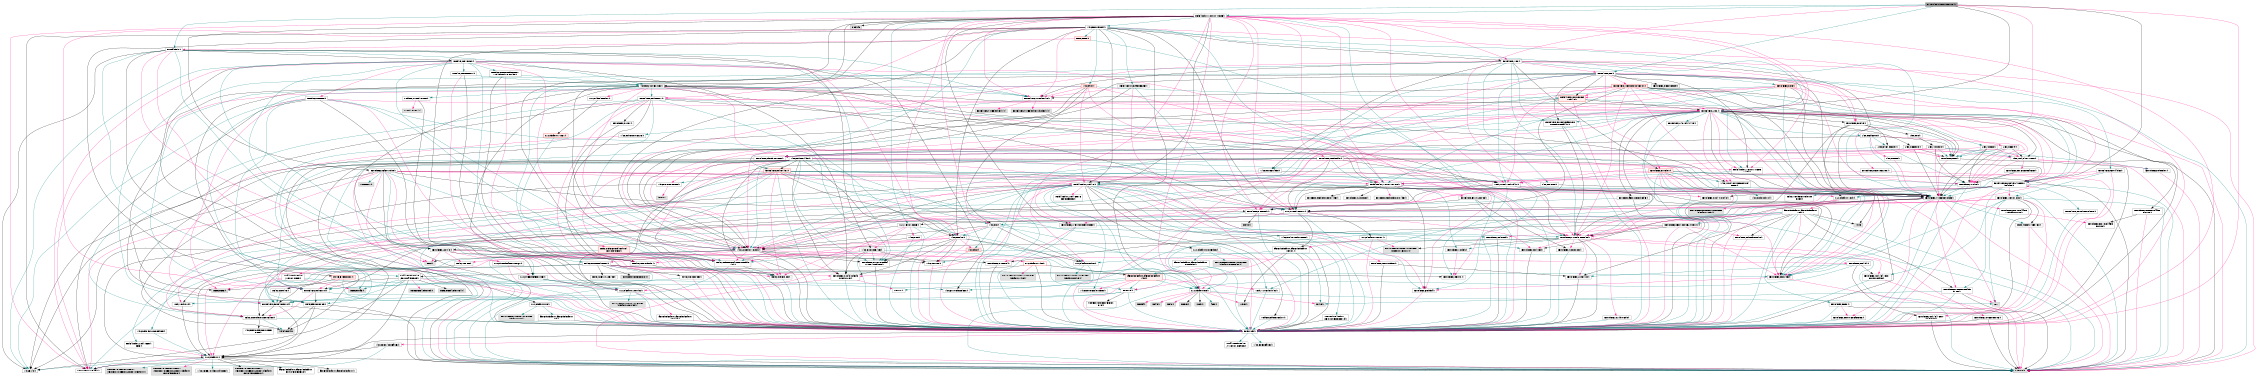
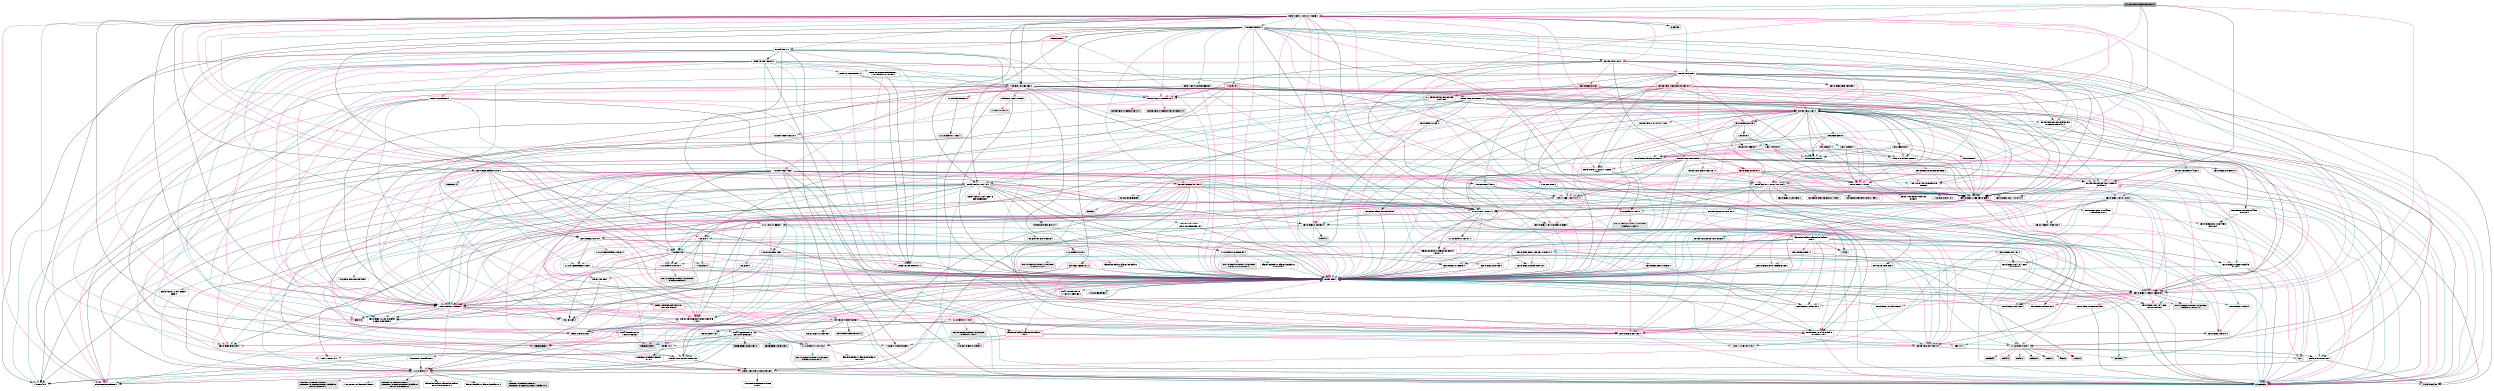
(1775, 39) -> (1524, 19)
(1652, 208) -> (2189, 216)
(1573, 320) -> (1912, 287)
